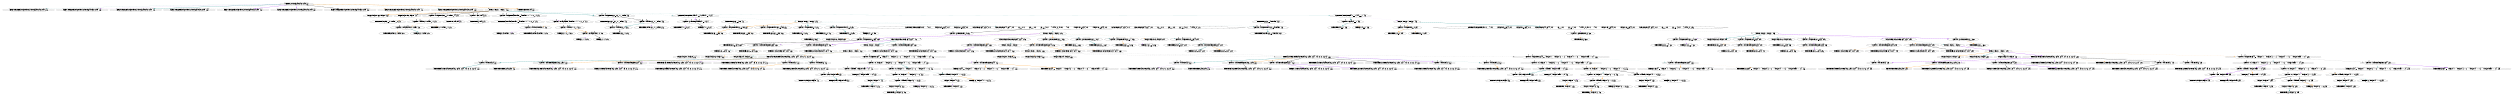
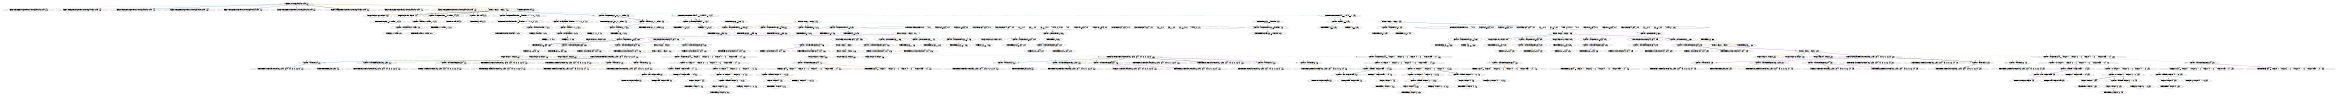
(869, 34) -> none
